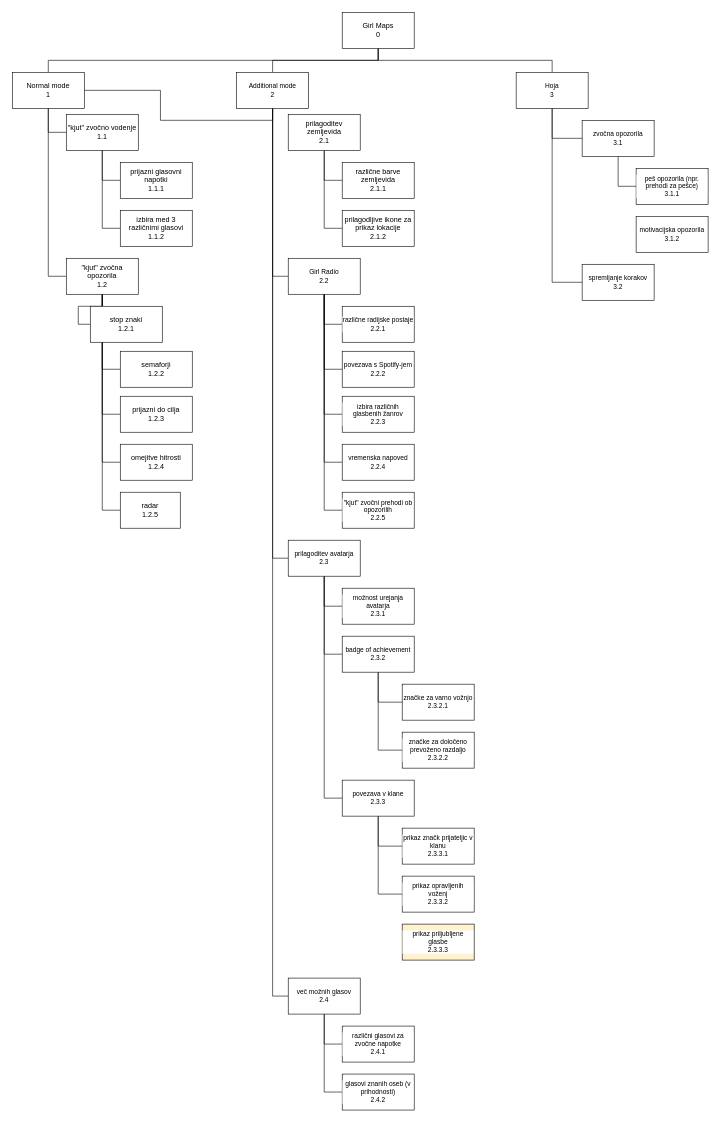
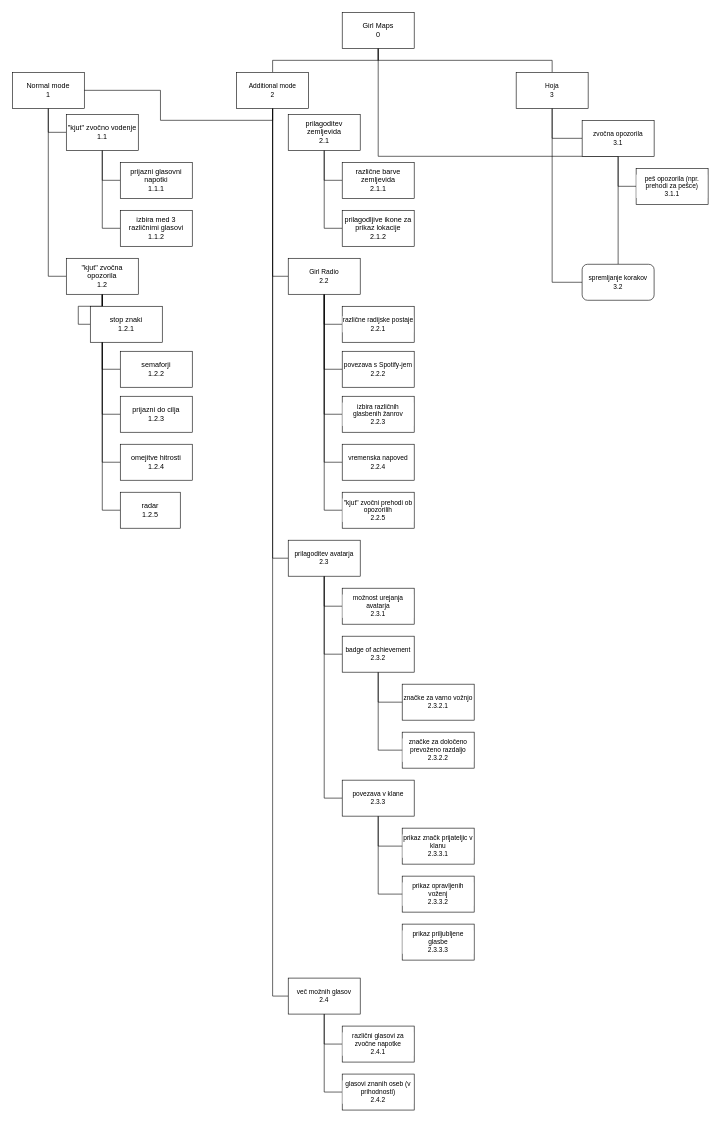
(153, 60) -> (433, 156)
(672, 234) -> none
(618, 282) -> (618, 282)
(438, 942) -> (438, 942)
